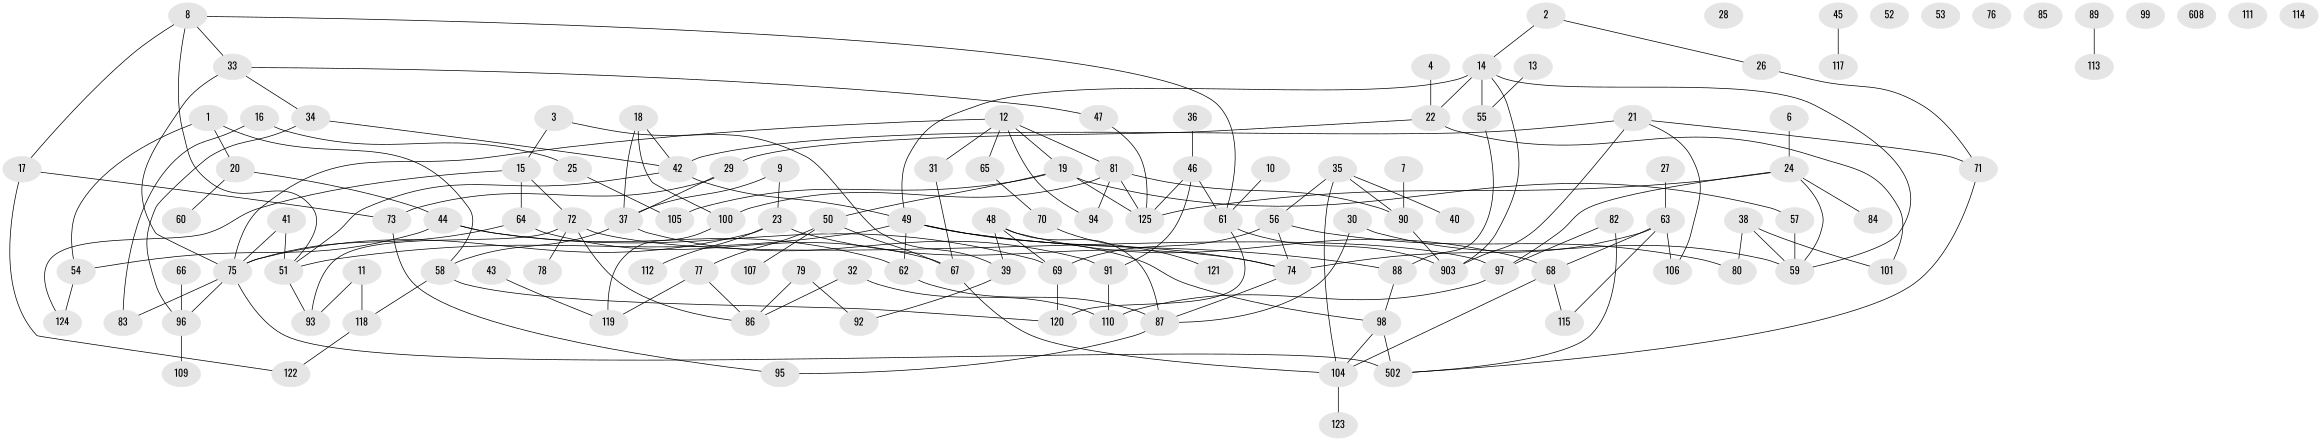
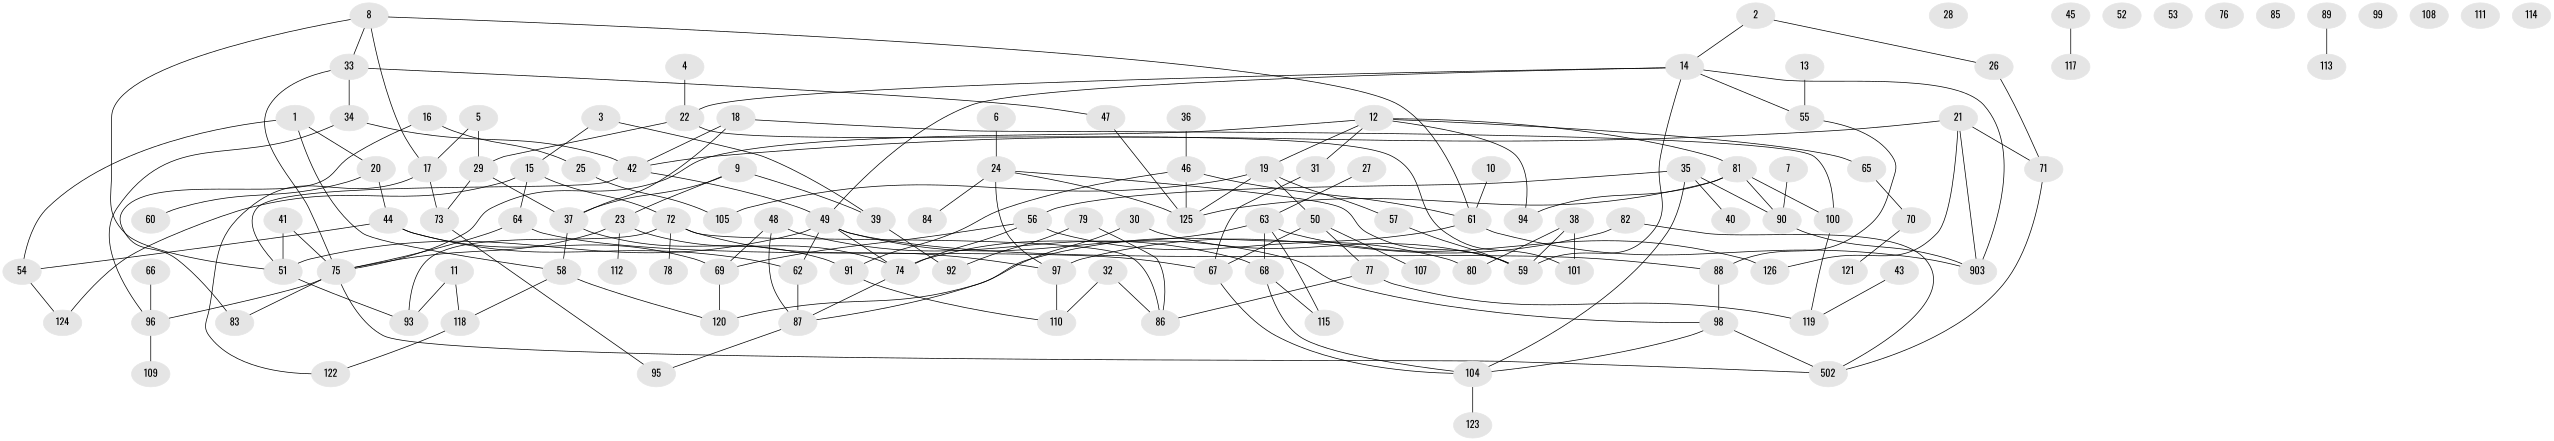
(2197, 16) -> (2429, 16)
none -> (479, 118)
(999, 246) -> (803, 190)
(1673, 272) -> (1770, 272)
